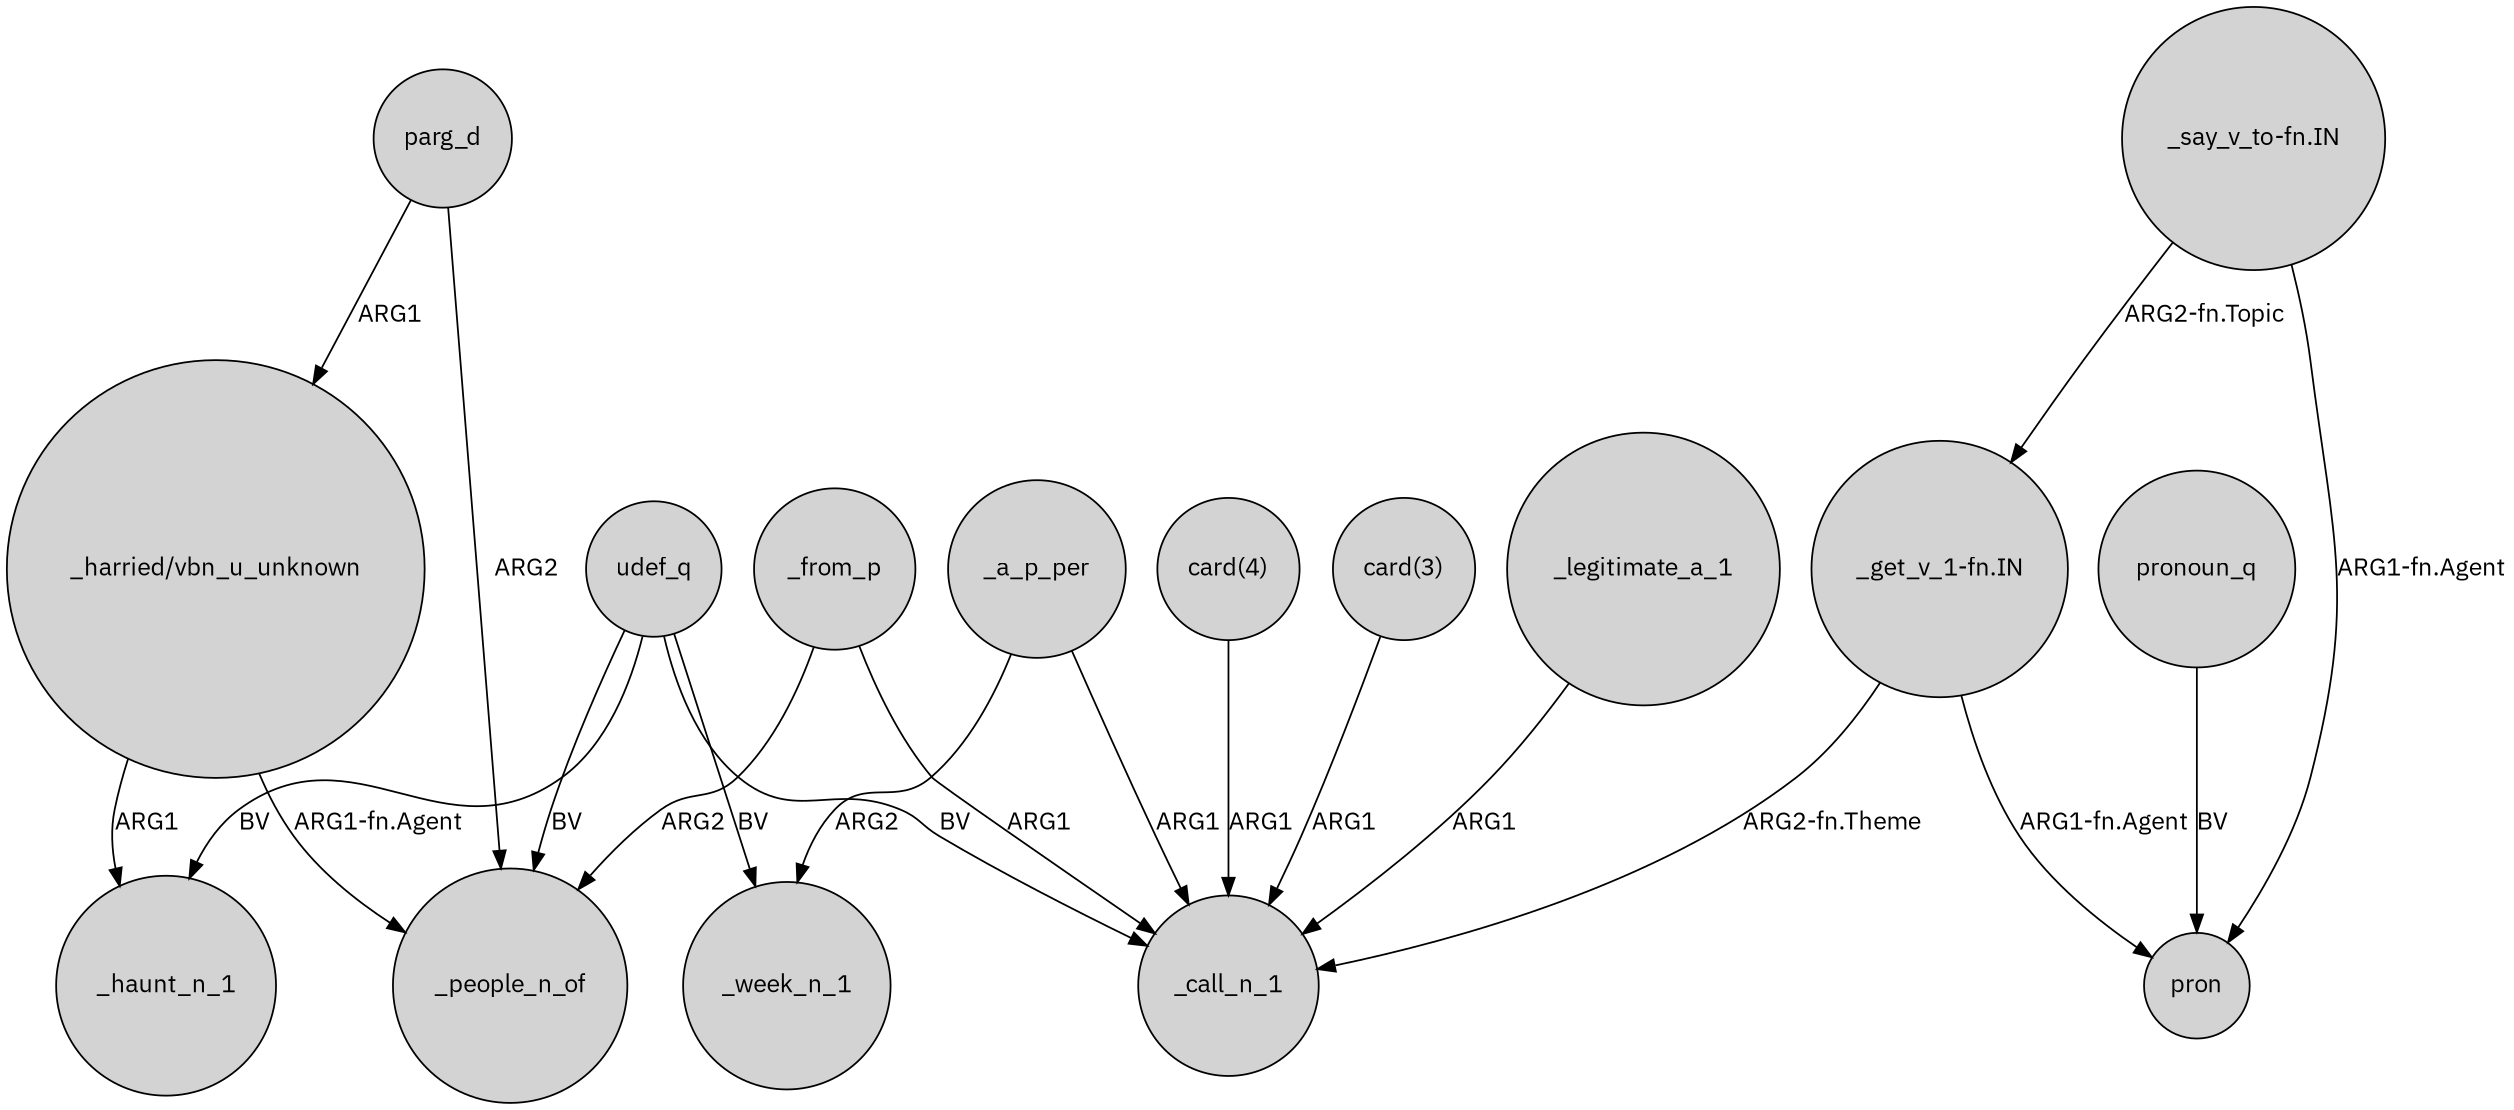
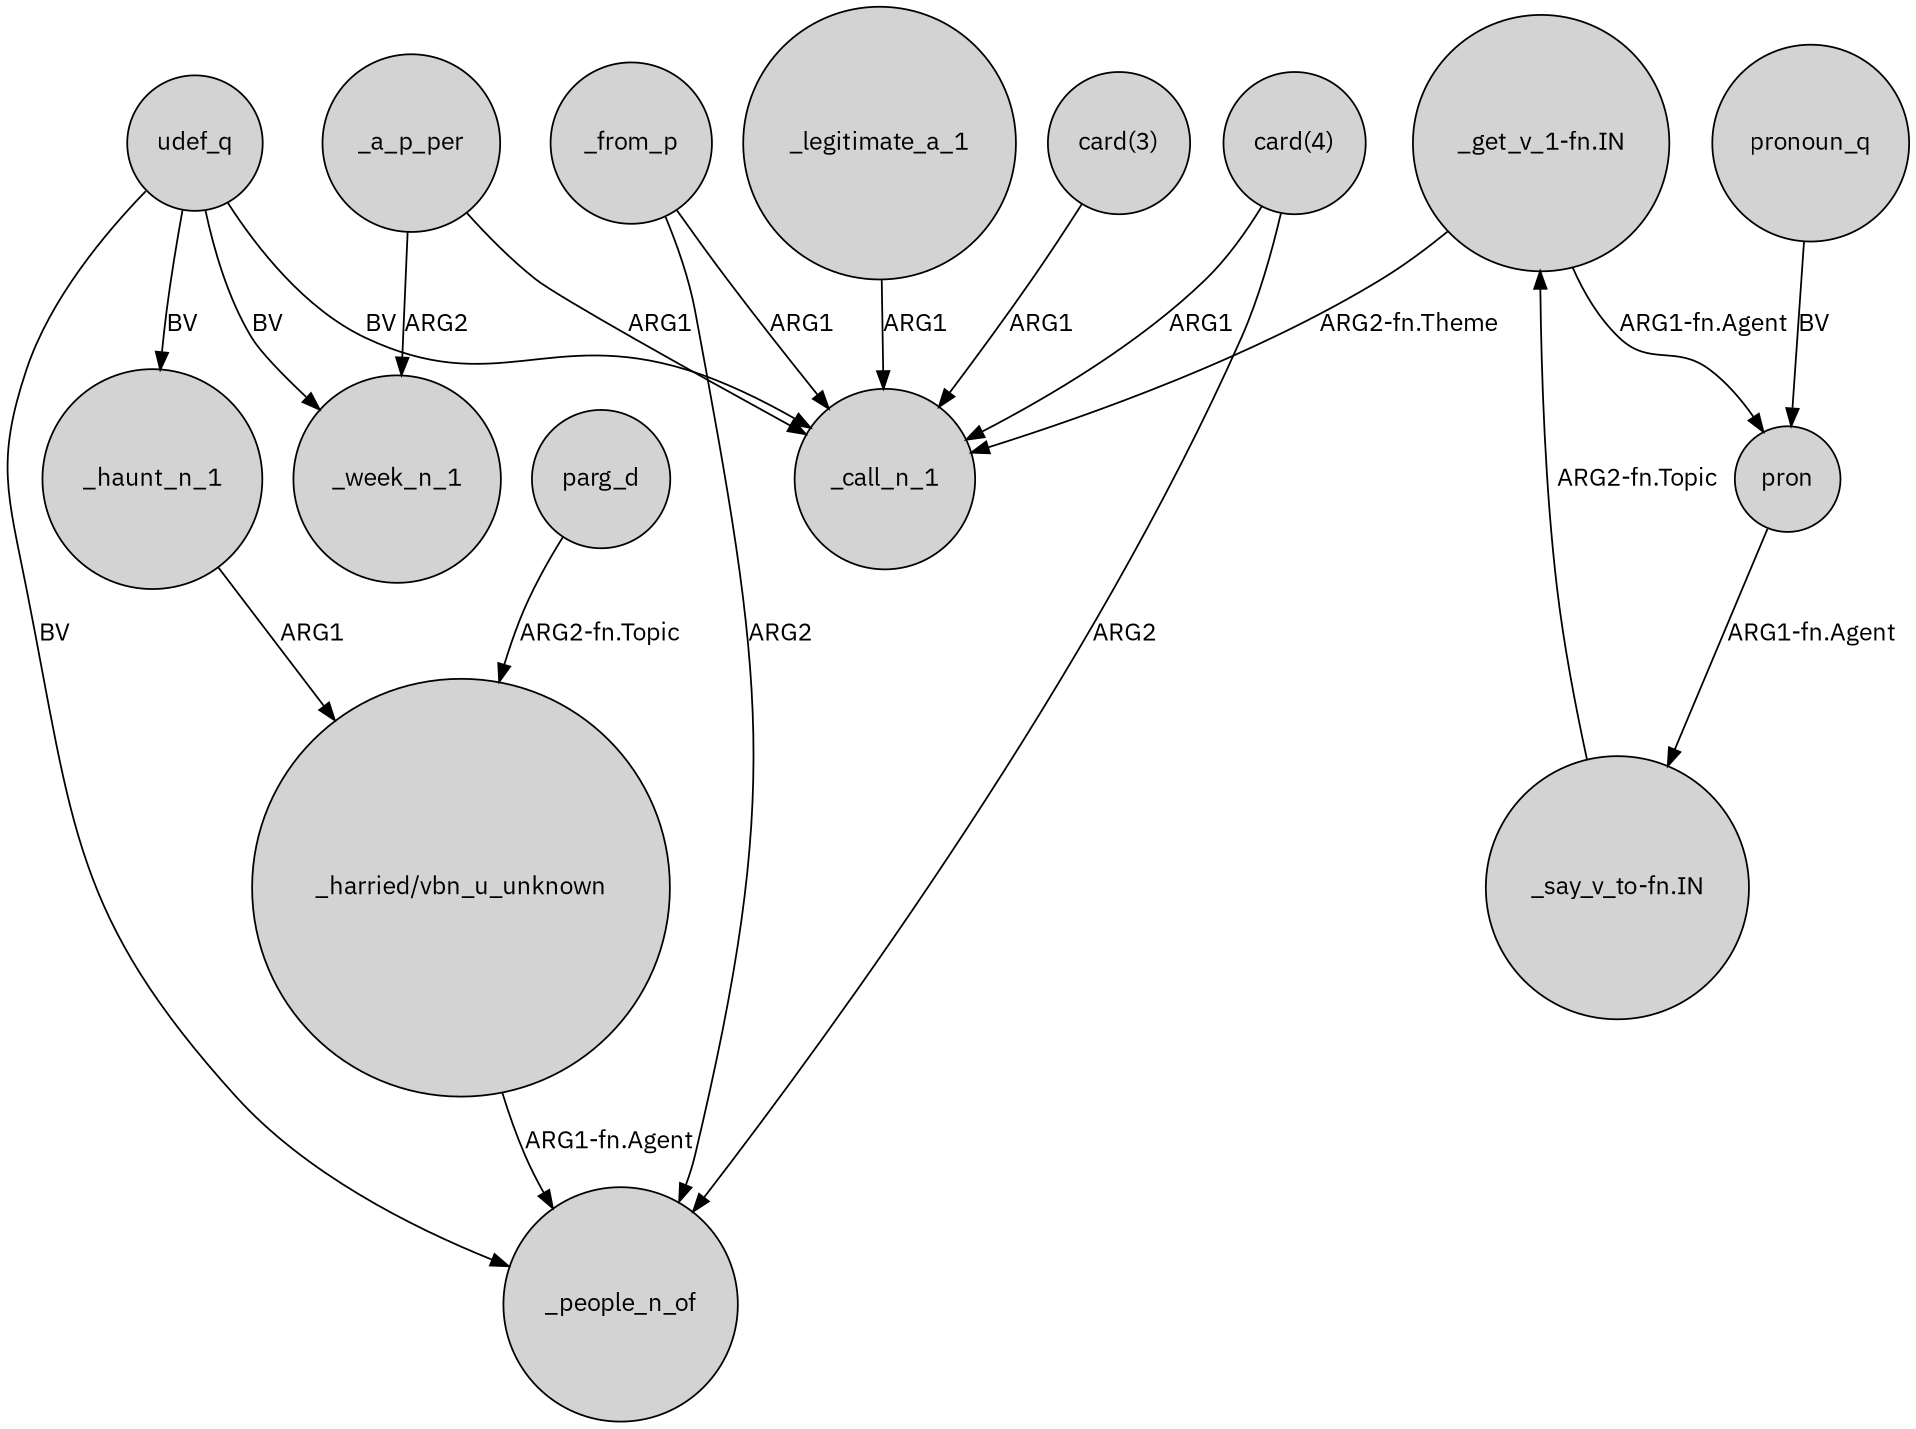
(390, 315) -> (600, 634)
(474, 529) -> (1031, 727)
(2337, 604) -> (1721, 639)
(114, 813) -> (271, 637)
